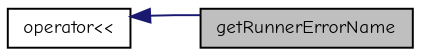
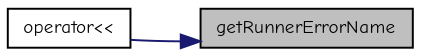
(175, 15) -> (156, 41)
